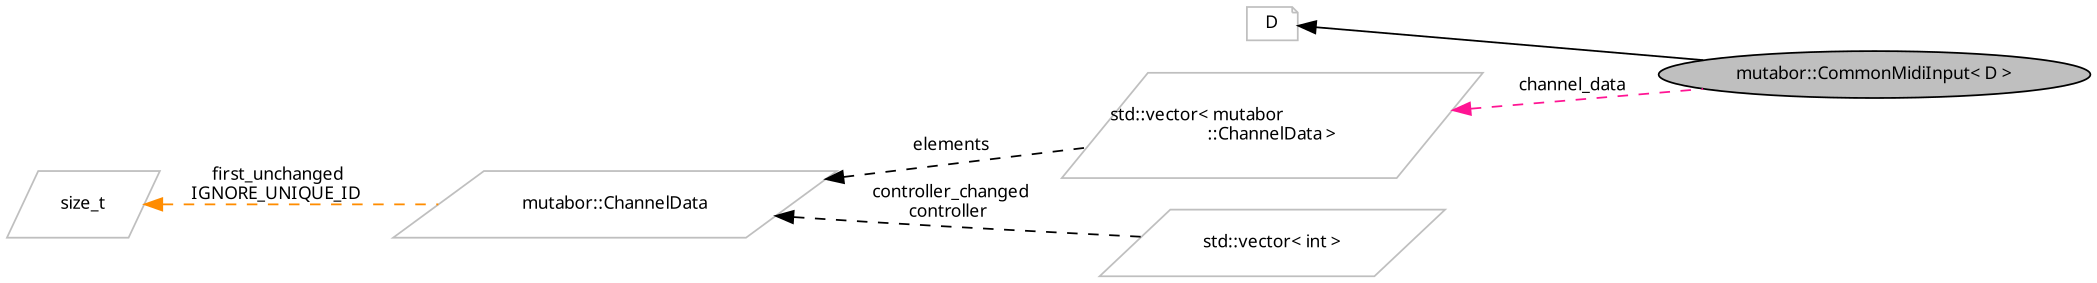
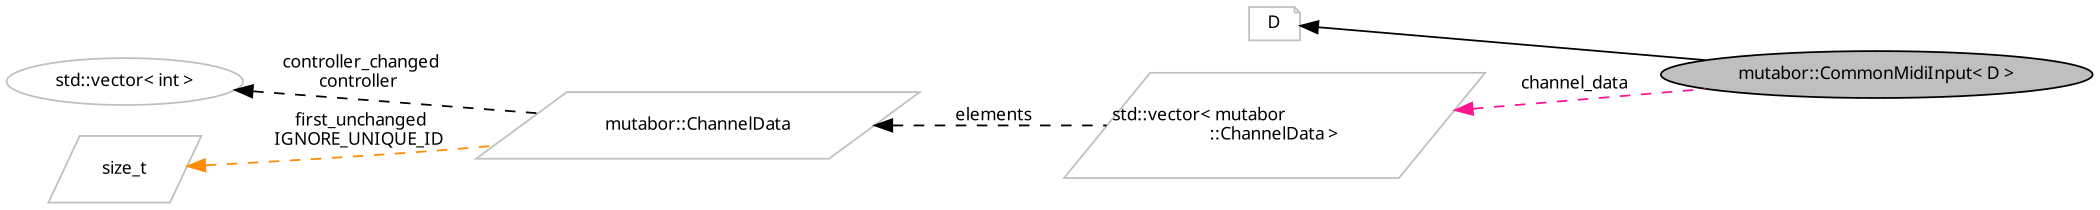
(967, 228) -> (395, 102)
(1272, 243) -> (125, 82)
